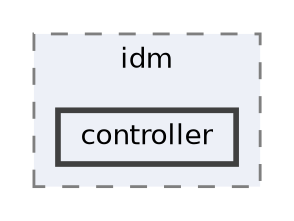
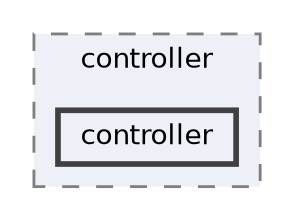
(147, 61) -> (147, 61)
